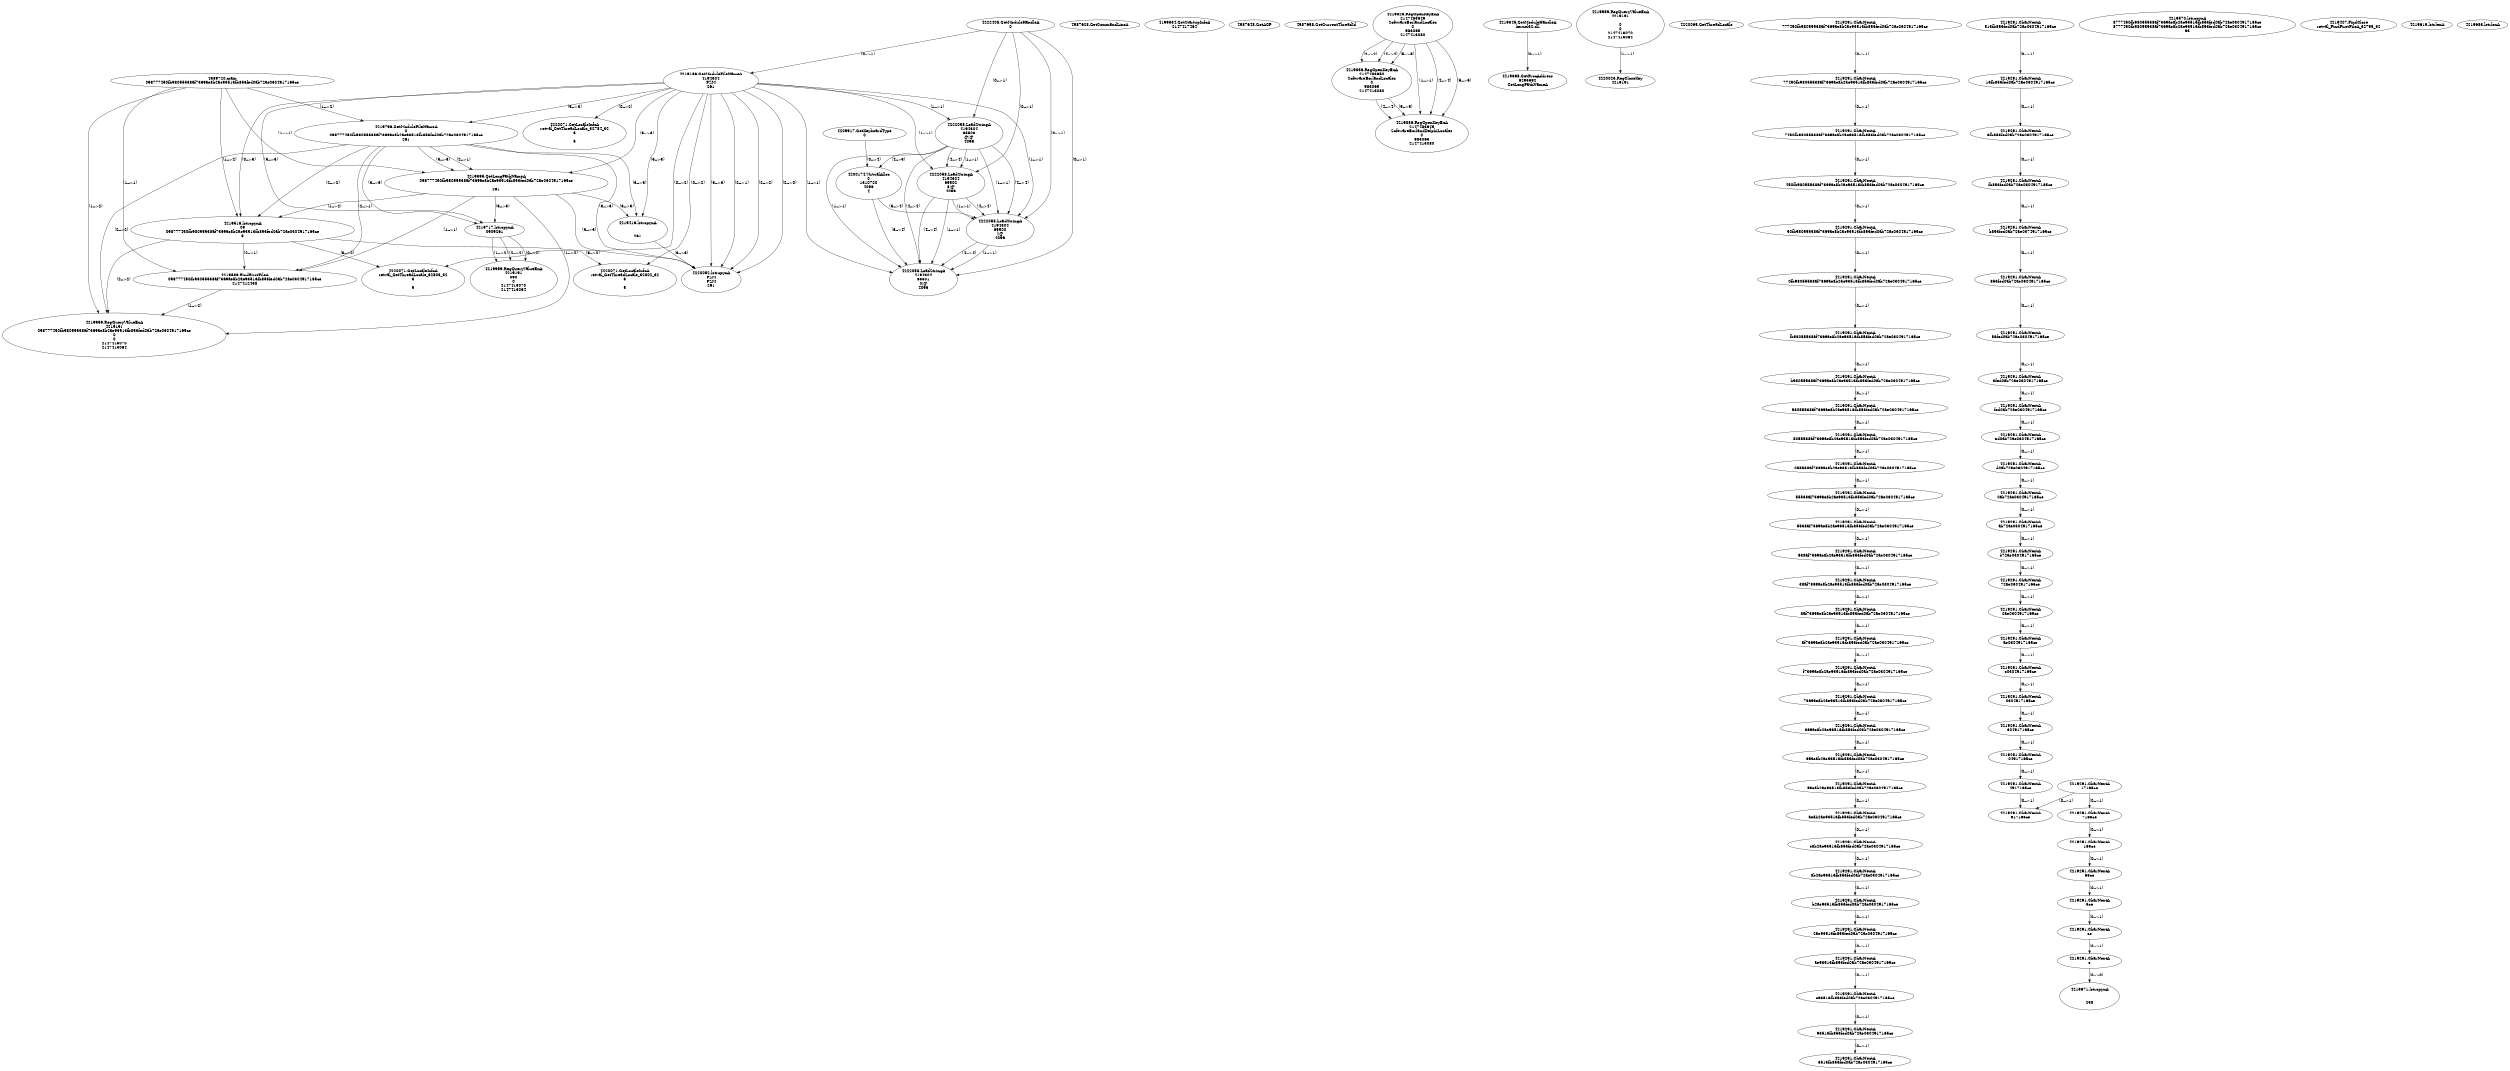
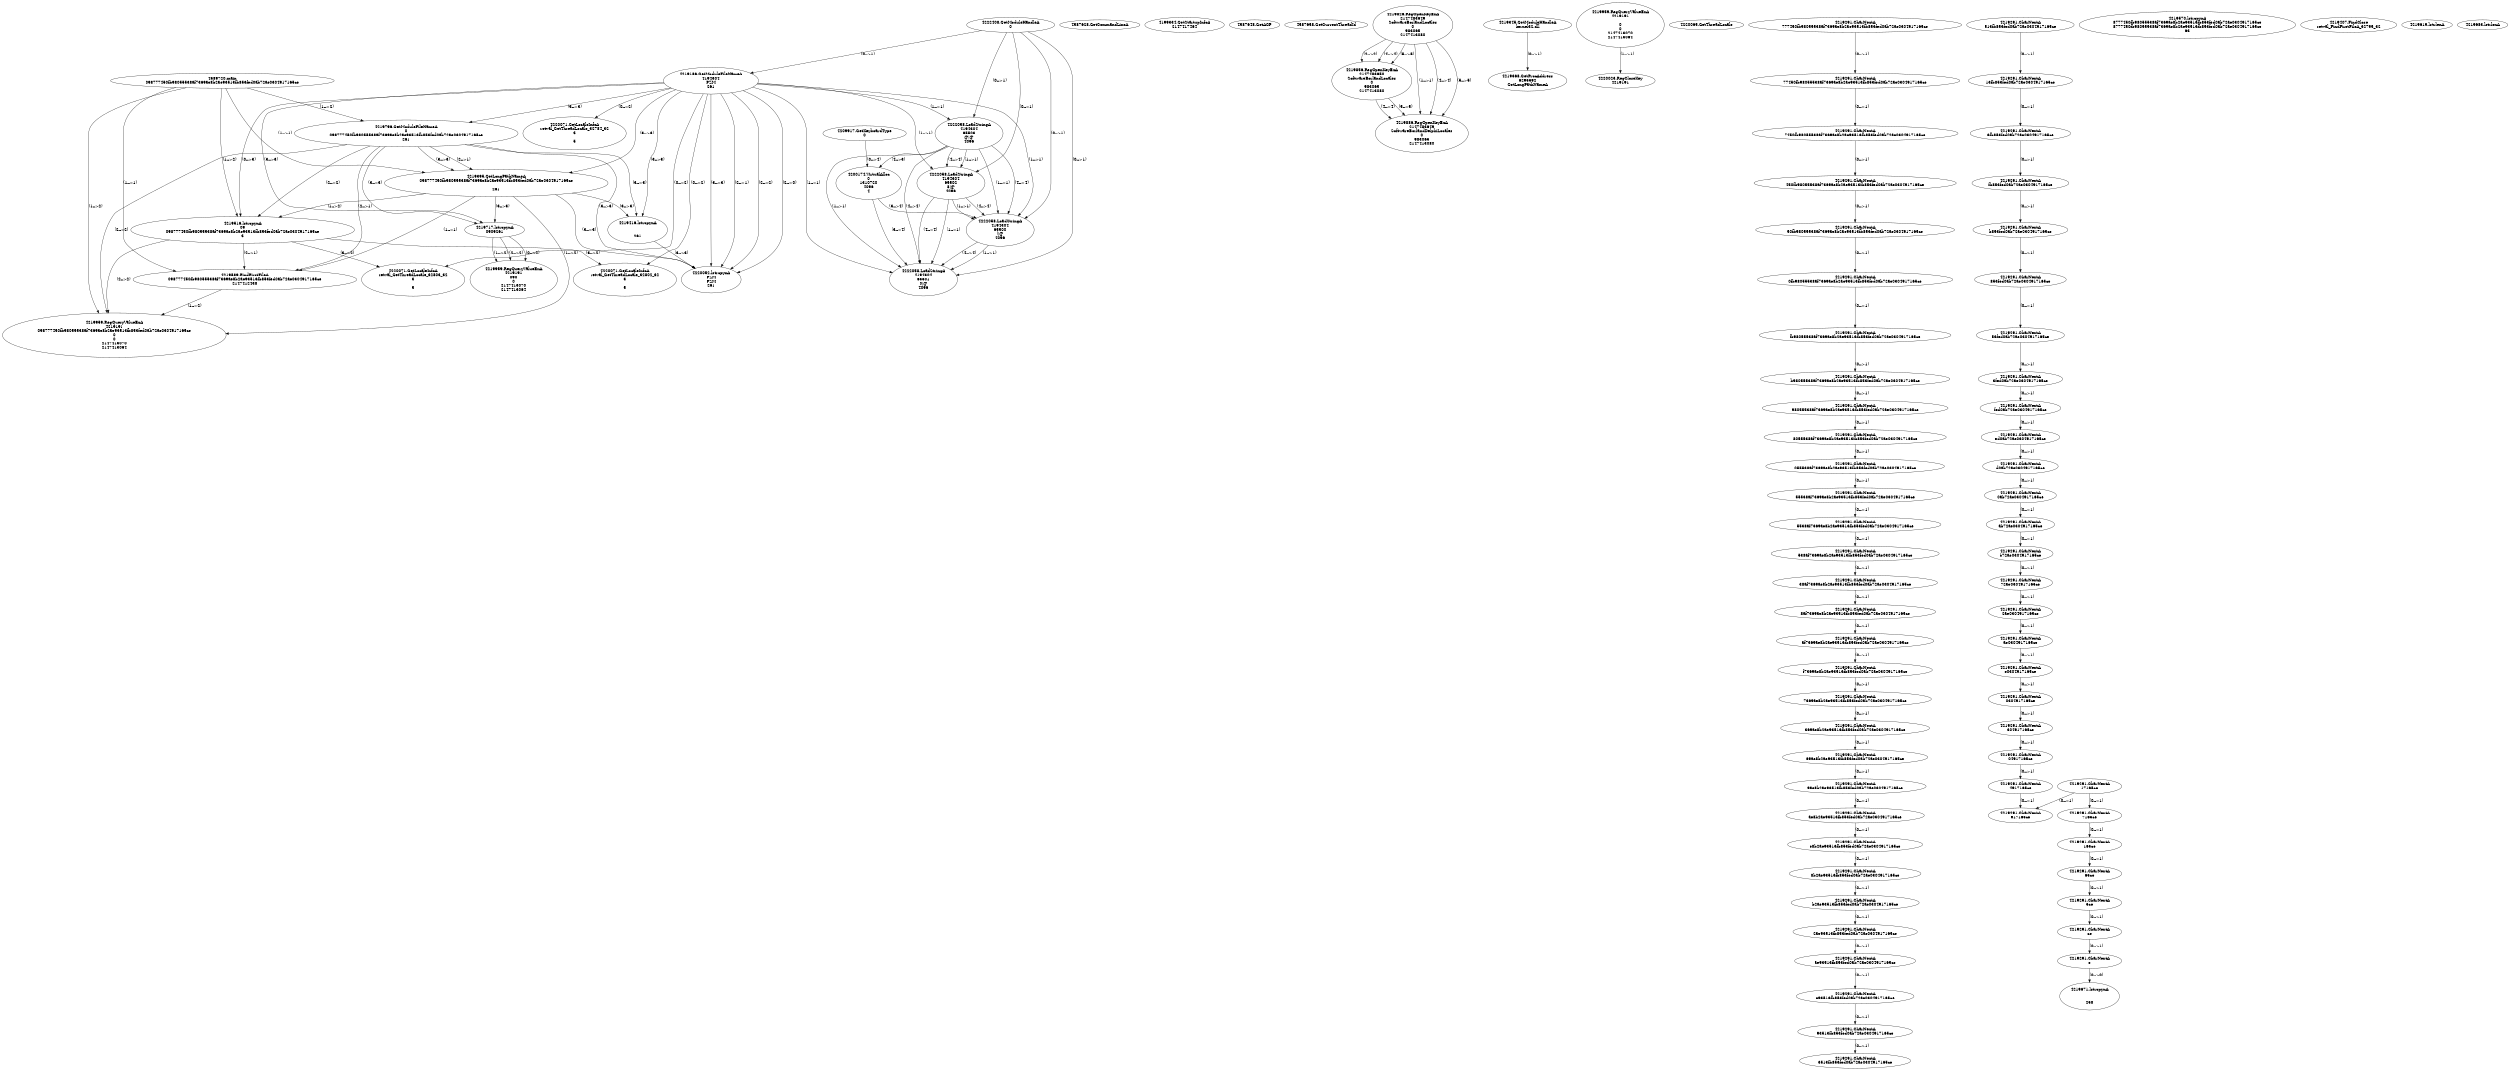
(2020, 230) -> (2020, 230)
